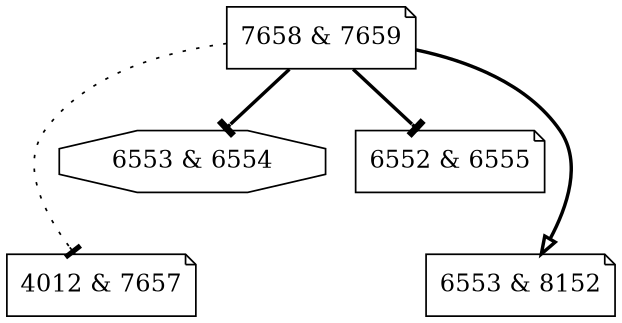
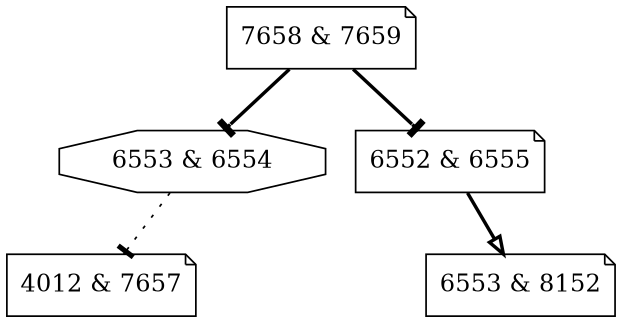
(72, 102) -> (149, 220)
(542, 110) -> (481, 216)
